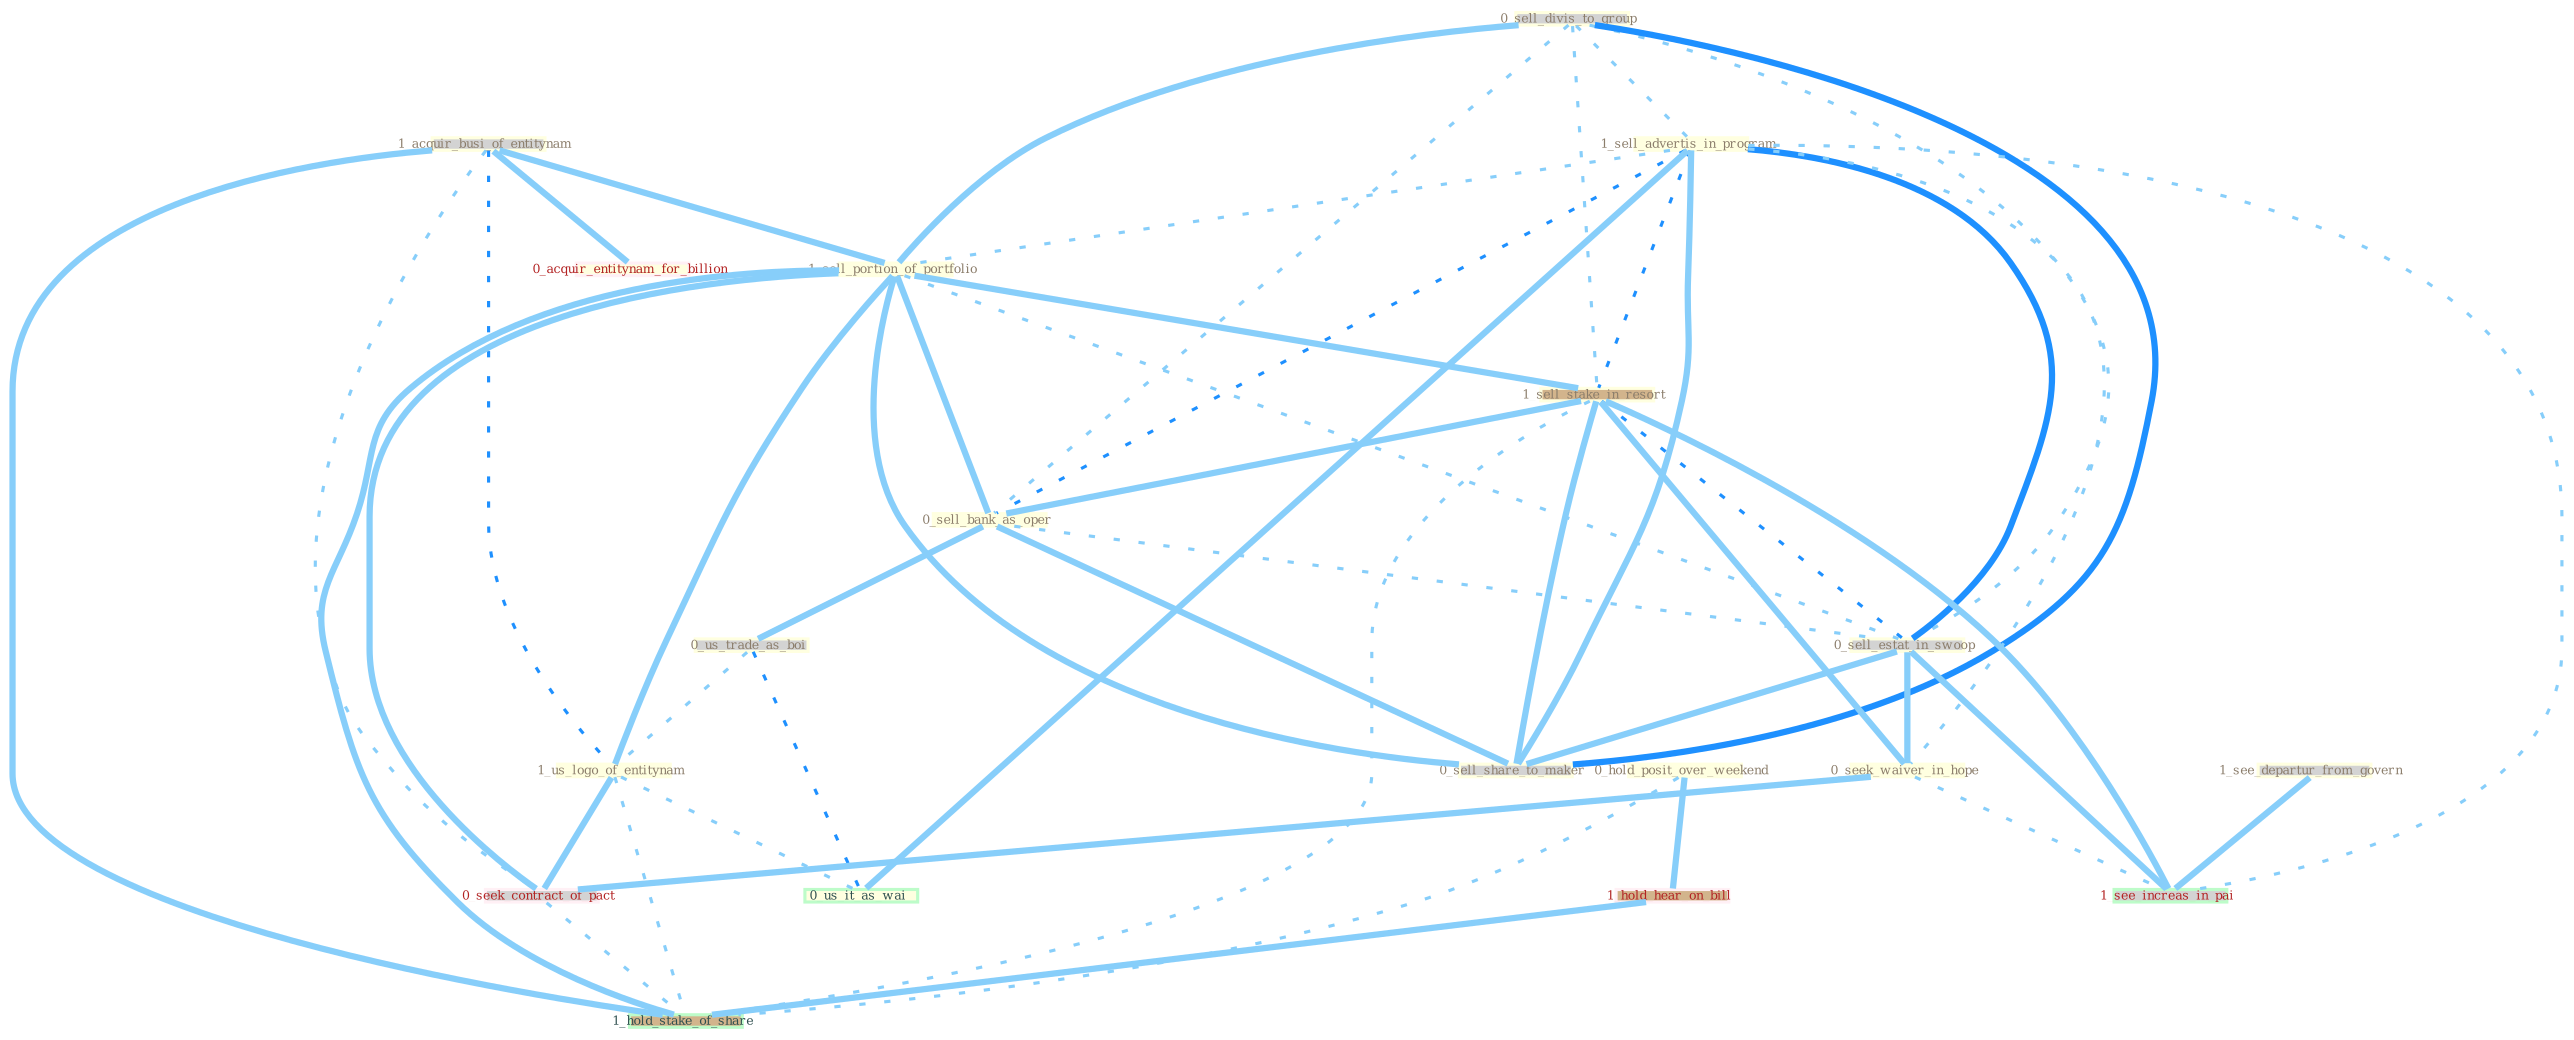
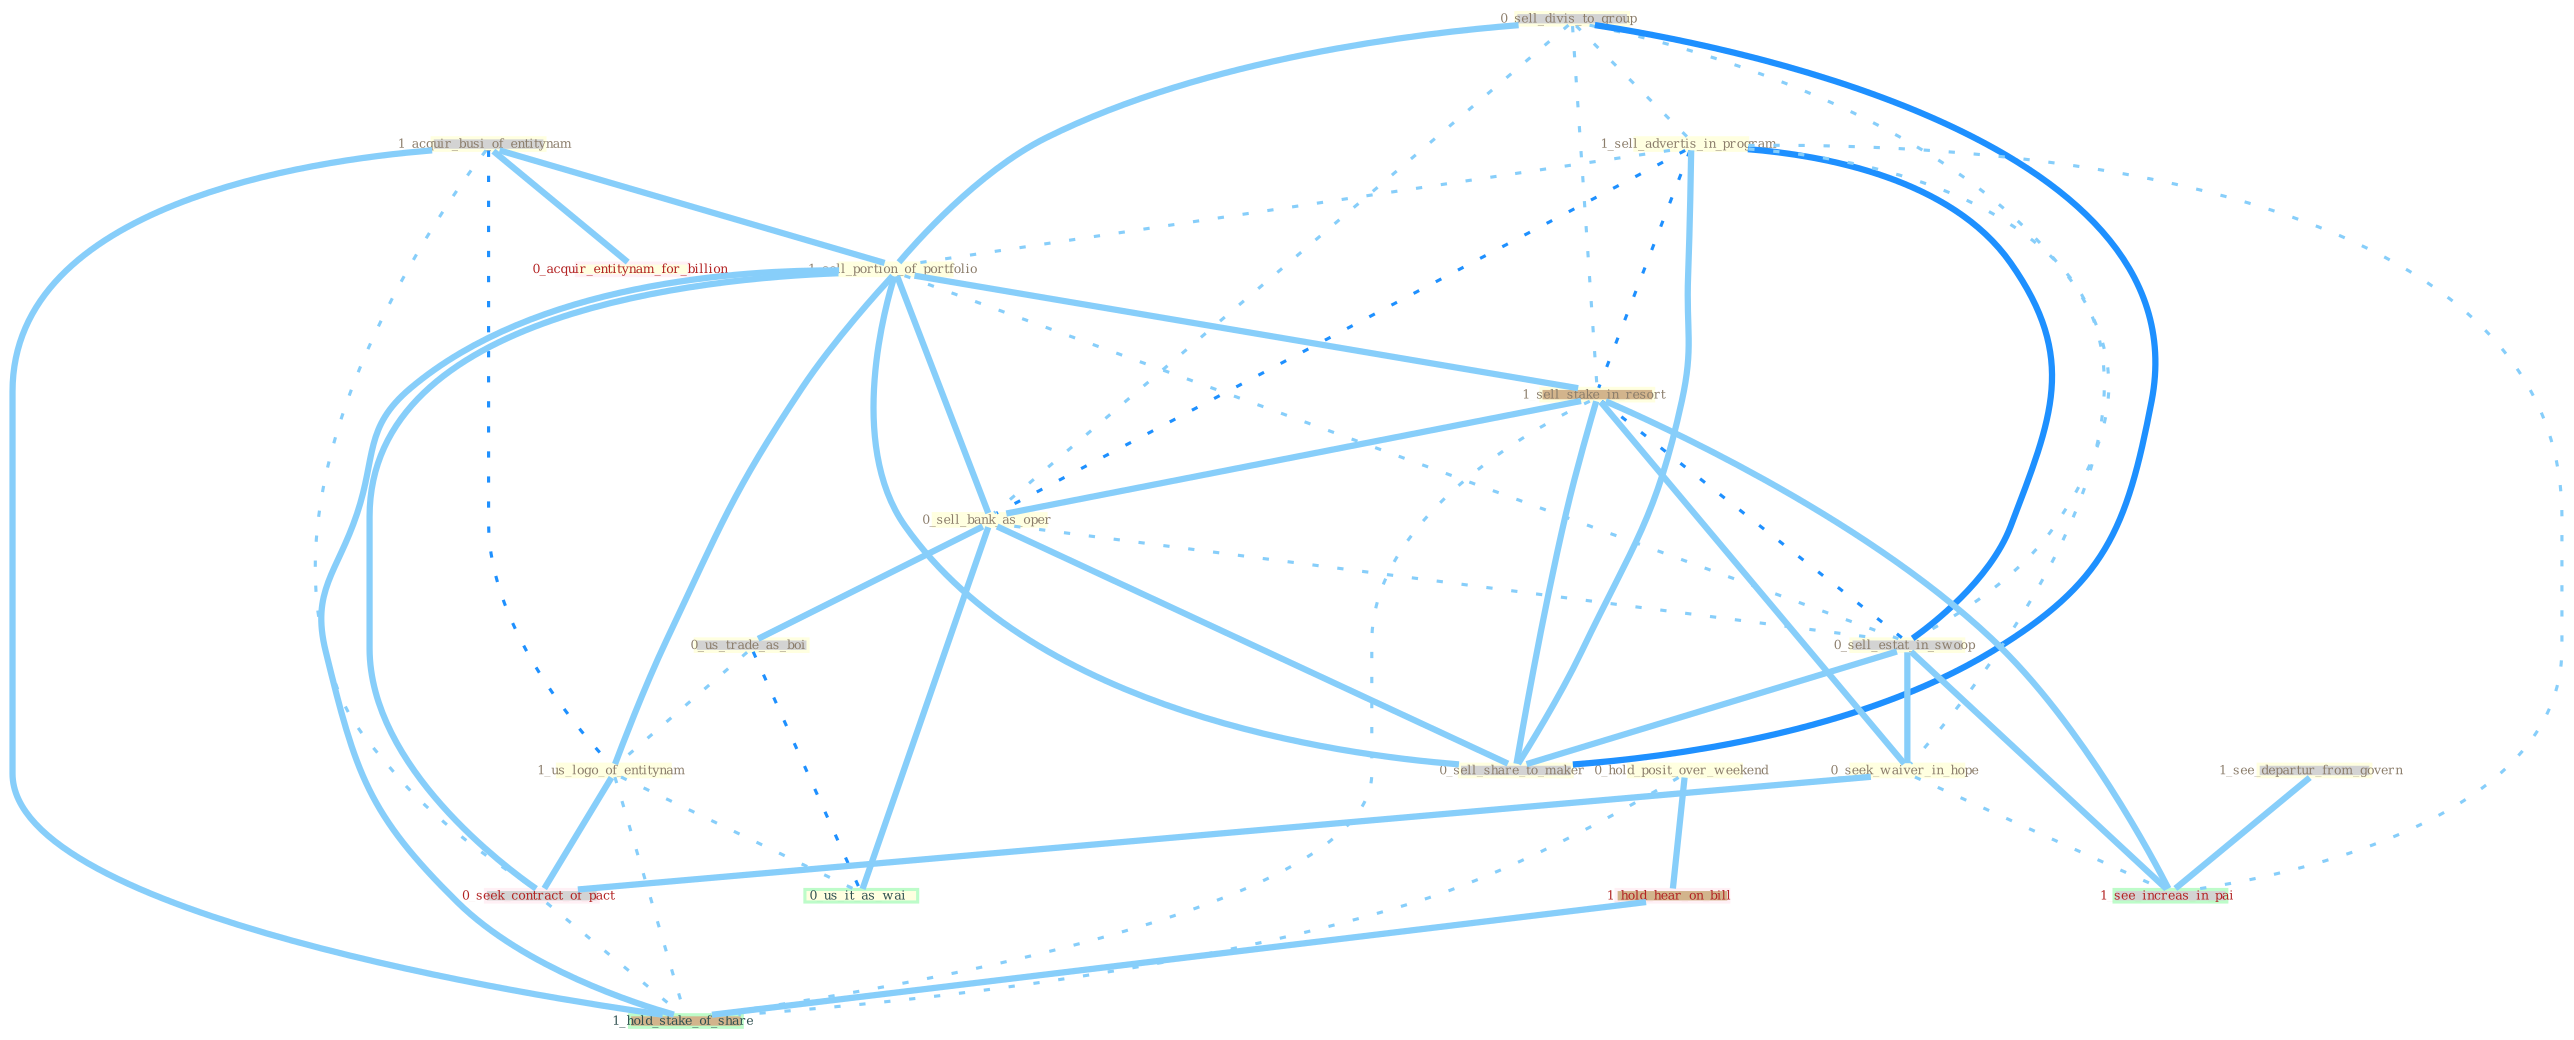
(1277, 519) -> (925, 708)
